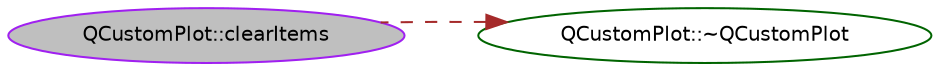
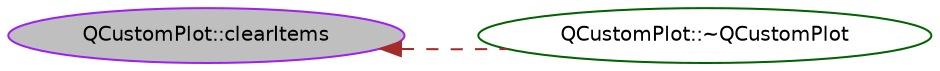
(433, 22) -> (454, 49)
